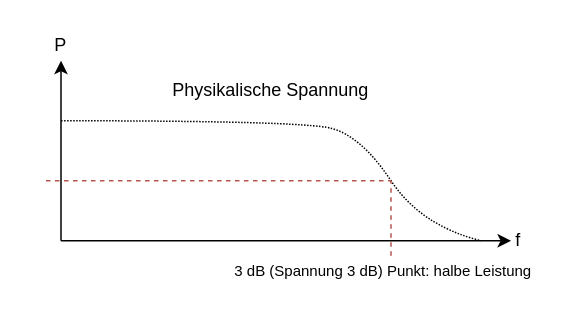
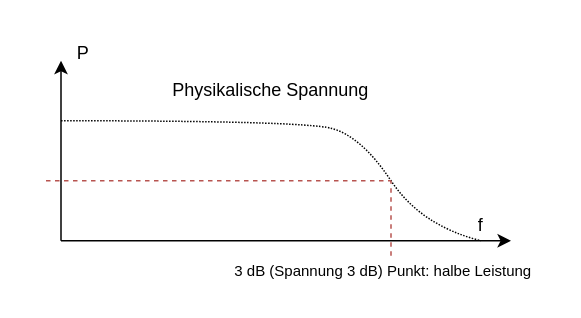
(61, 46) -> (83, 53)
(518, 241) -> (481, 226)
